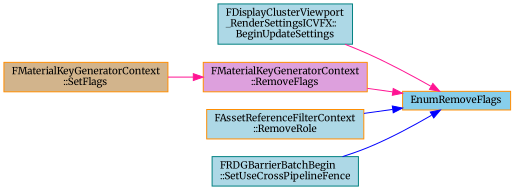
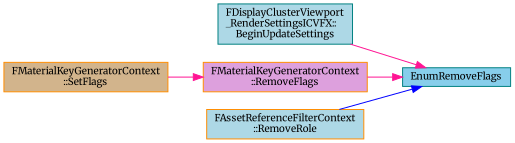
(457, 101) -> (457, 77)
(285, 171) -> none
